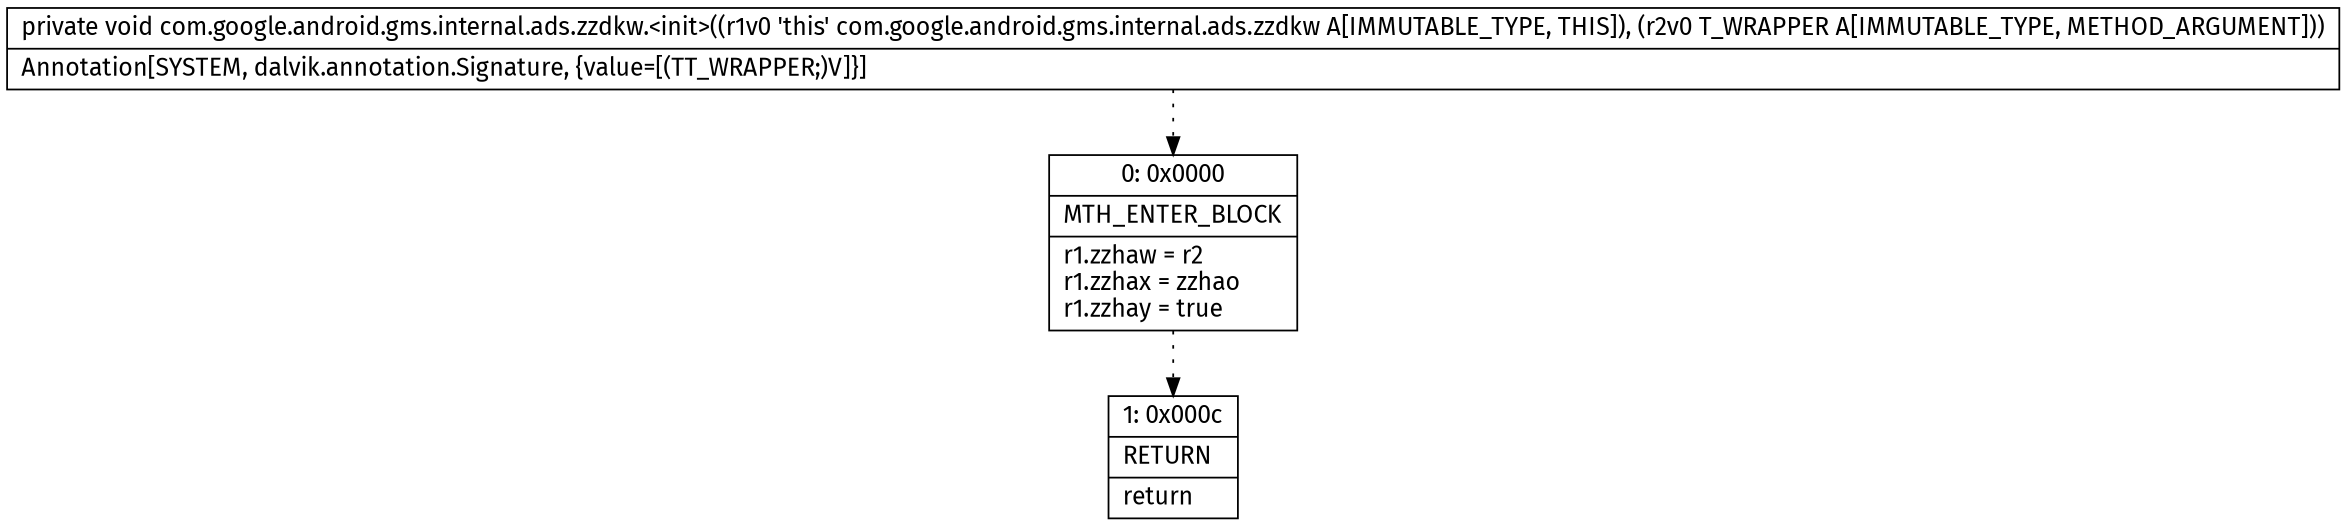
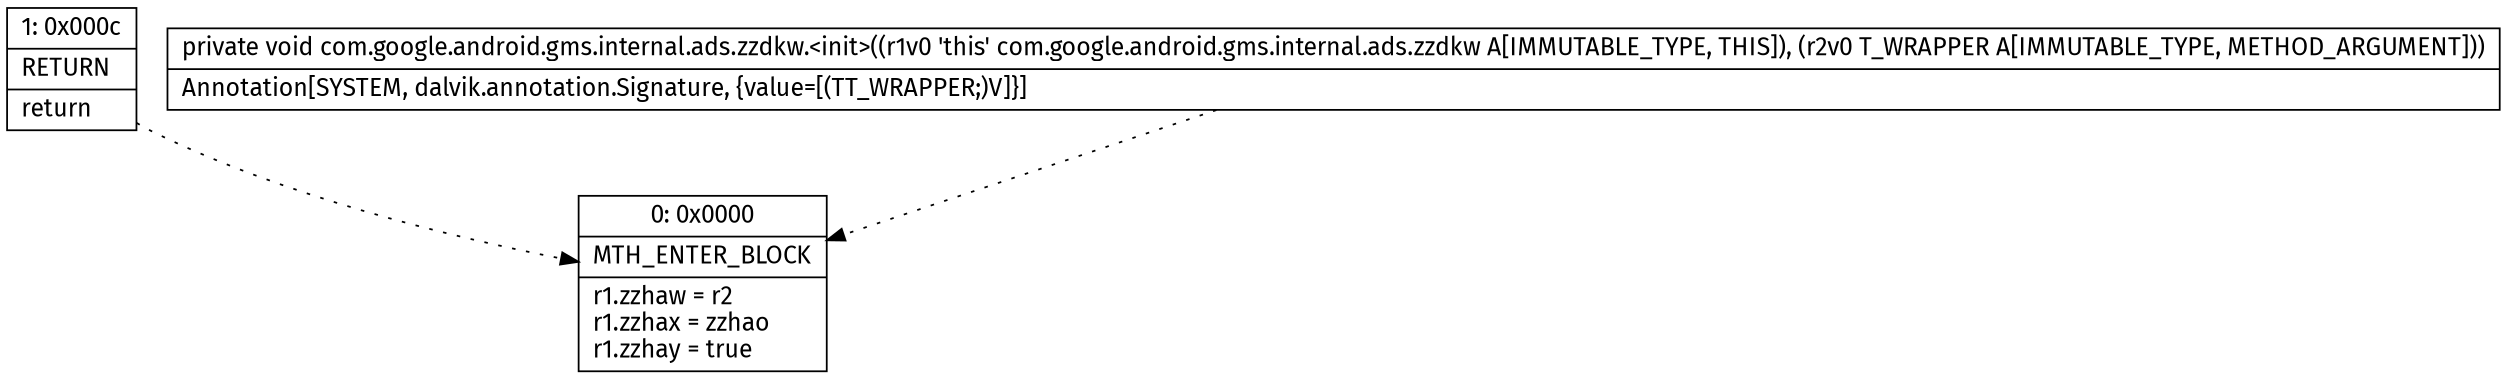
(1173, 354) -> (344, 205)
